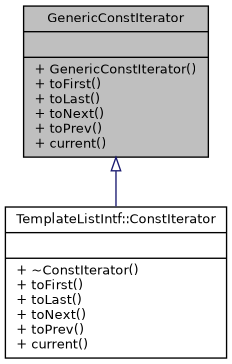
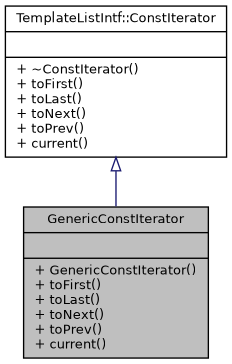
(116, 189) -> (116, 189)
